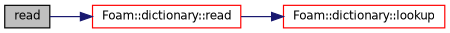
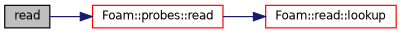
(167, 17) -> (158, 17)
(364, 17) -> (331, 17)
